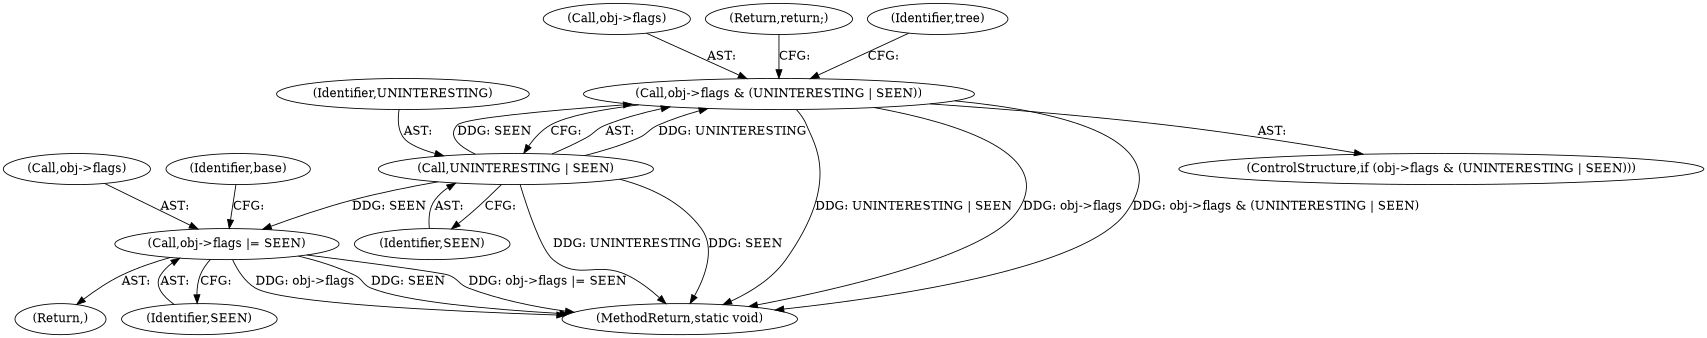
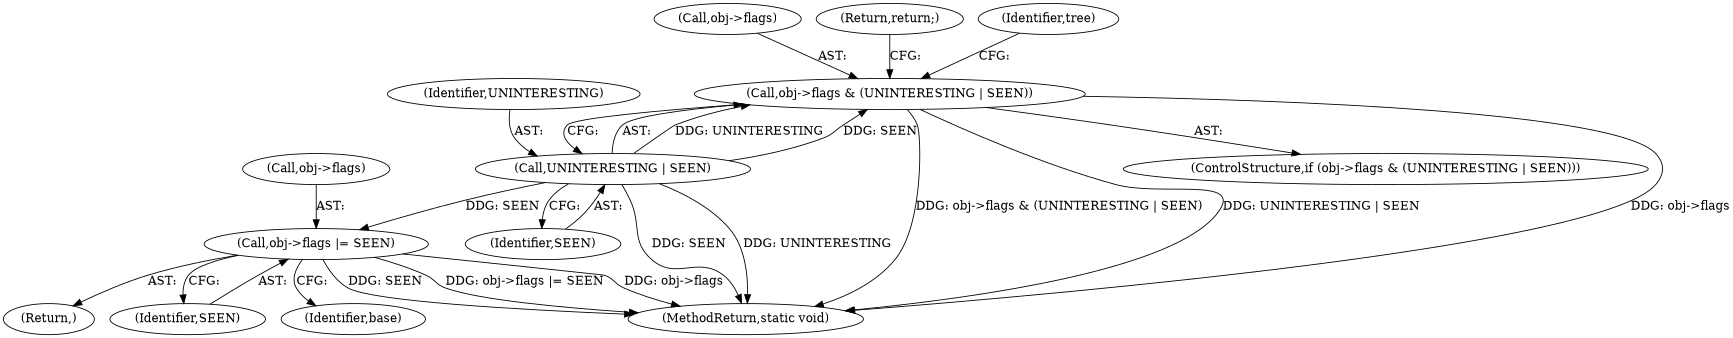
(233, 202) -> (294, 282)
